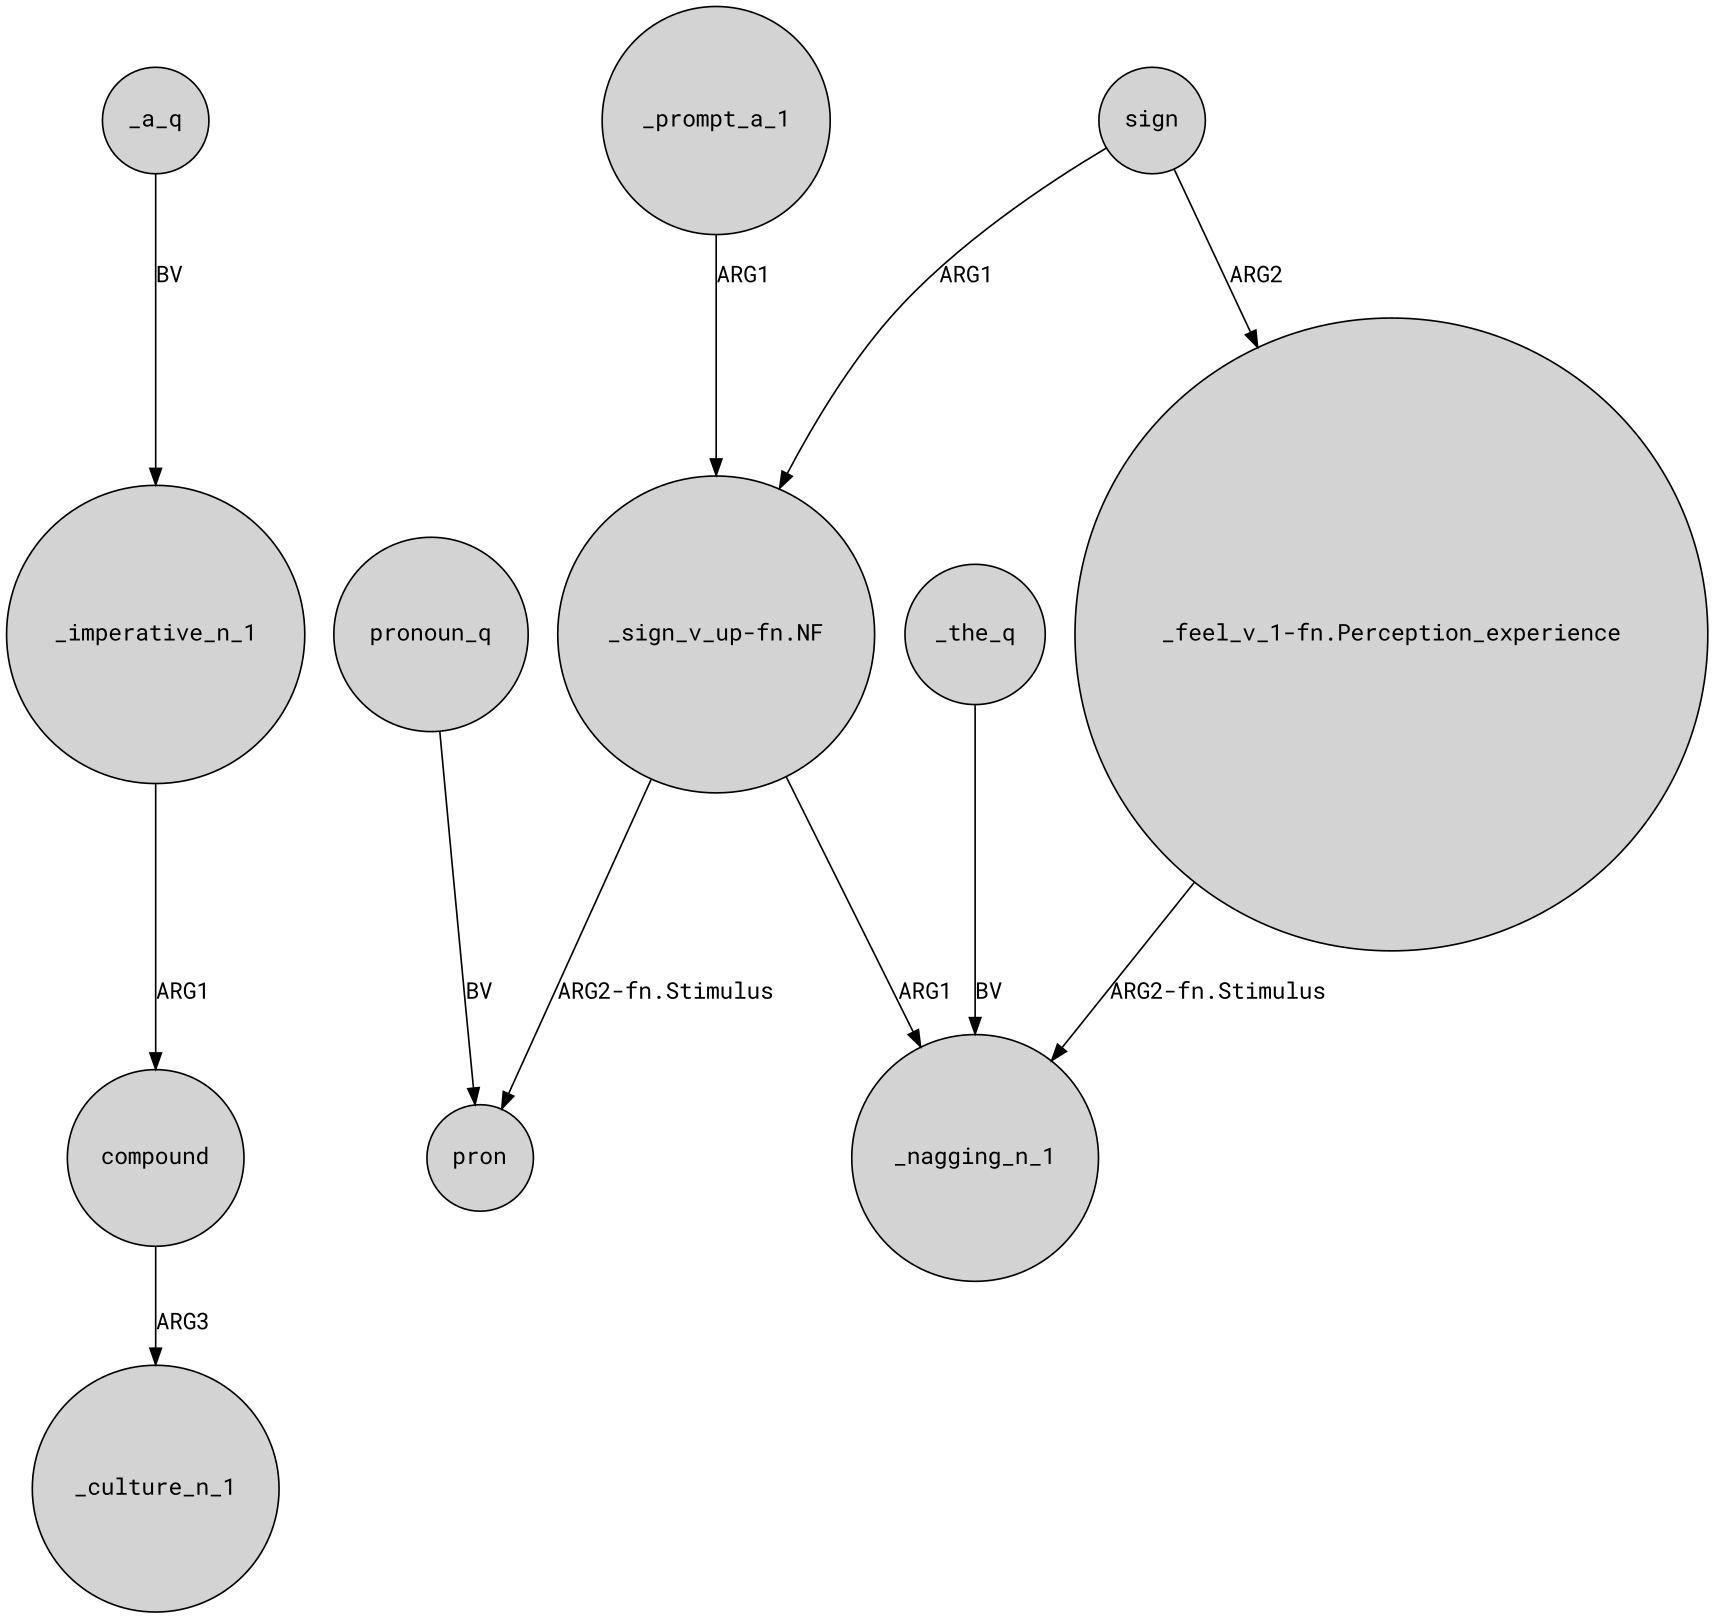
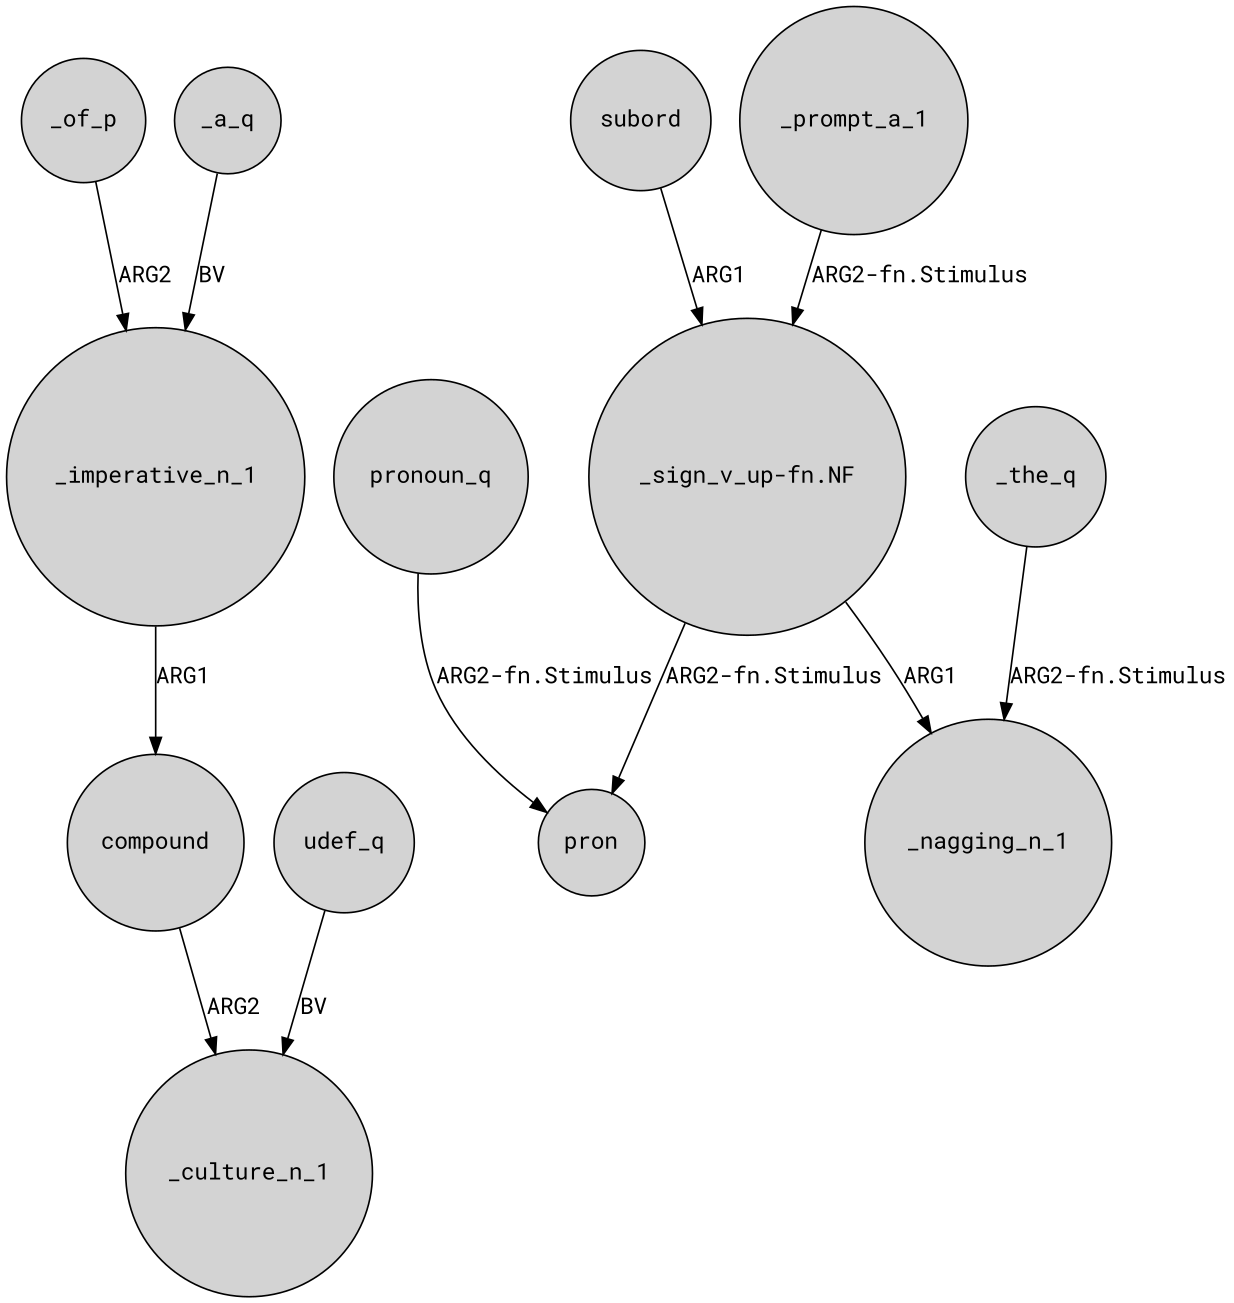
none -> (84, 121)
(1152, 121) -> (641, 121)
(744, 276) -> (920, 276)
(1391, 634) -> none
none -> (344, 843)
(479, 993) -> (545, 677)
(989, 993) -> (1119, 677)
(184, 1323) -> (234, 1008)
